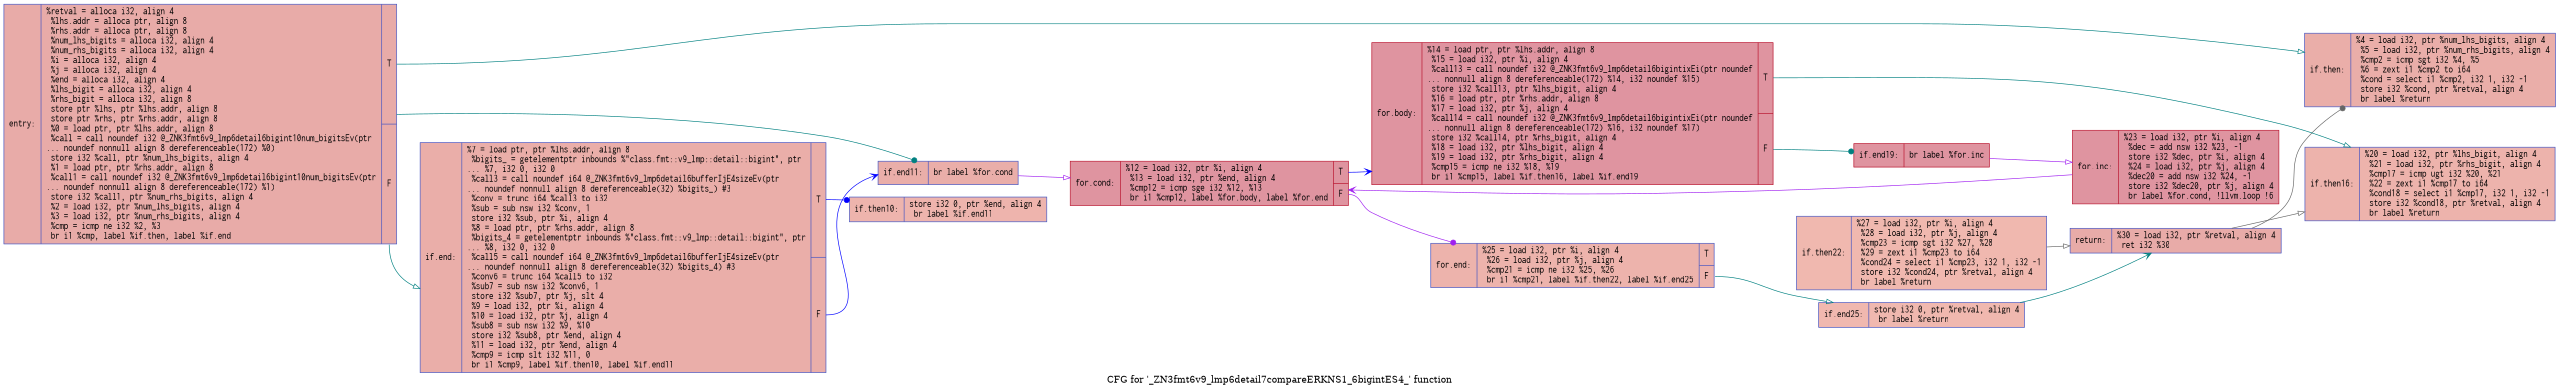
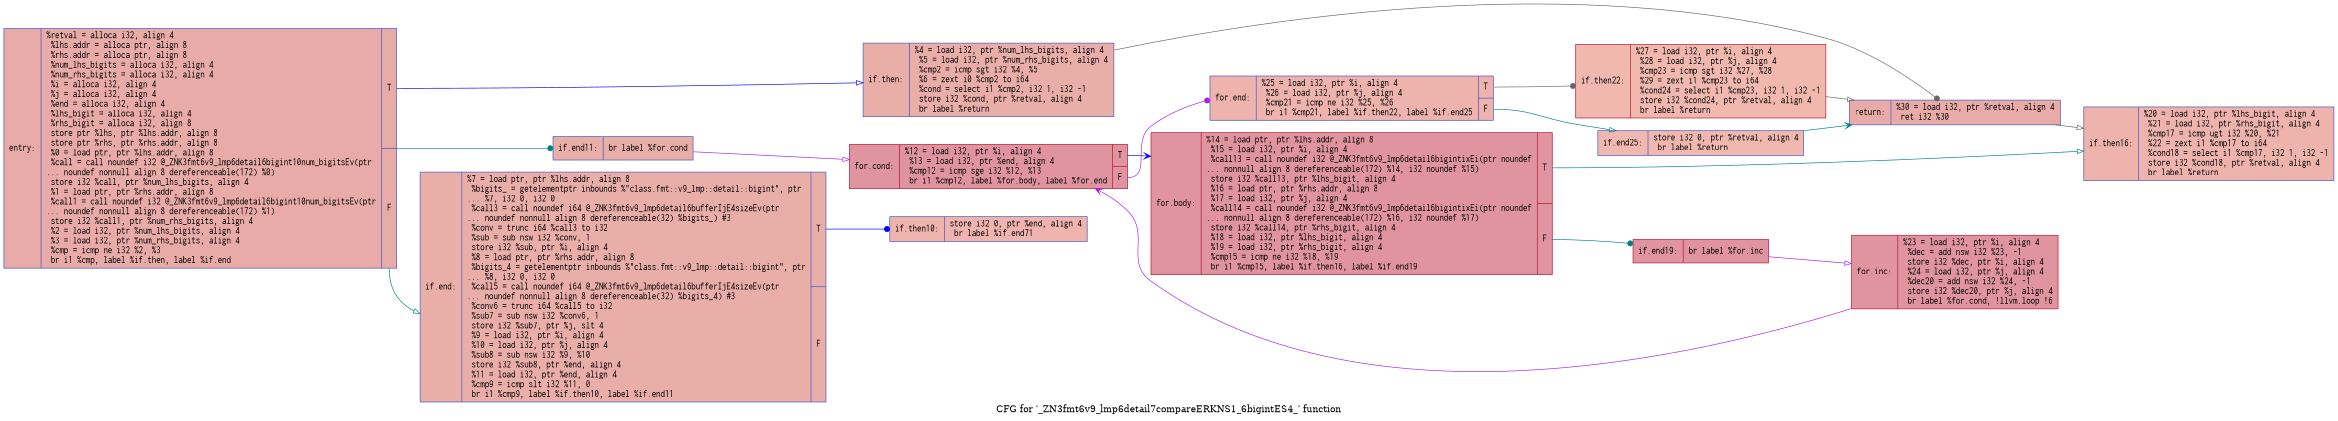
(1347, 24) -> (627, 87)
(2413, 70) -> (972, 80)
none -> (1532, 87)
(2294, 170) -> (1532, 4)
(951, 214) -> (992, 234)
(839, 245) -> none
(1922, 253) -> (1701, 81)
